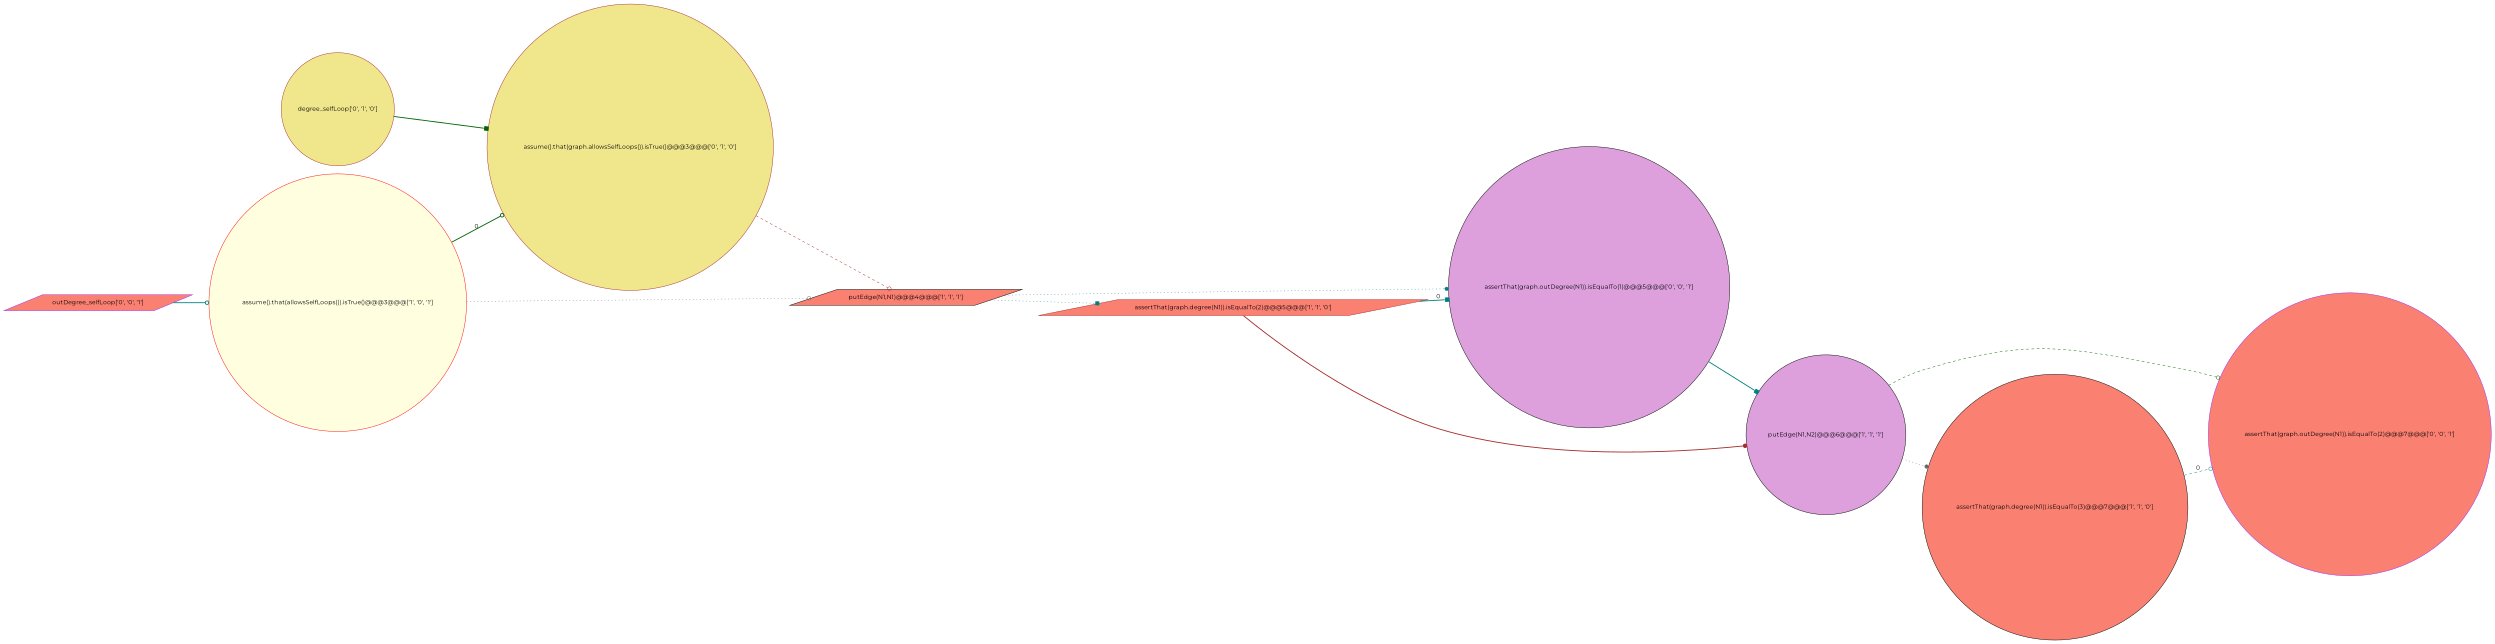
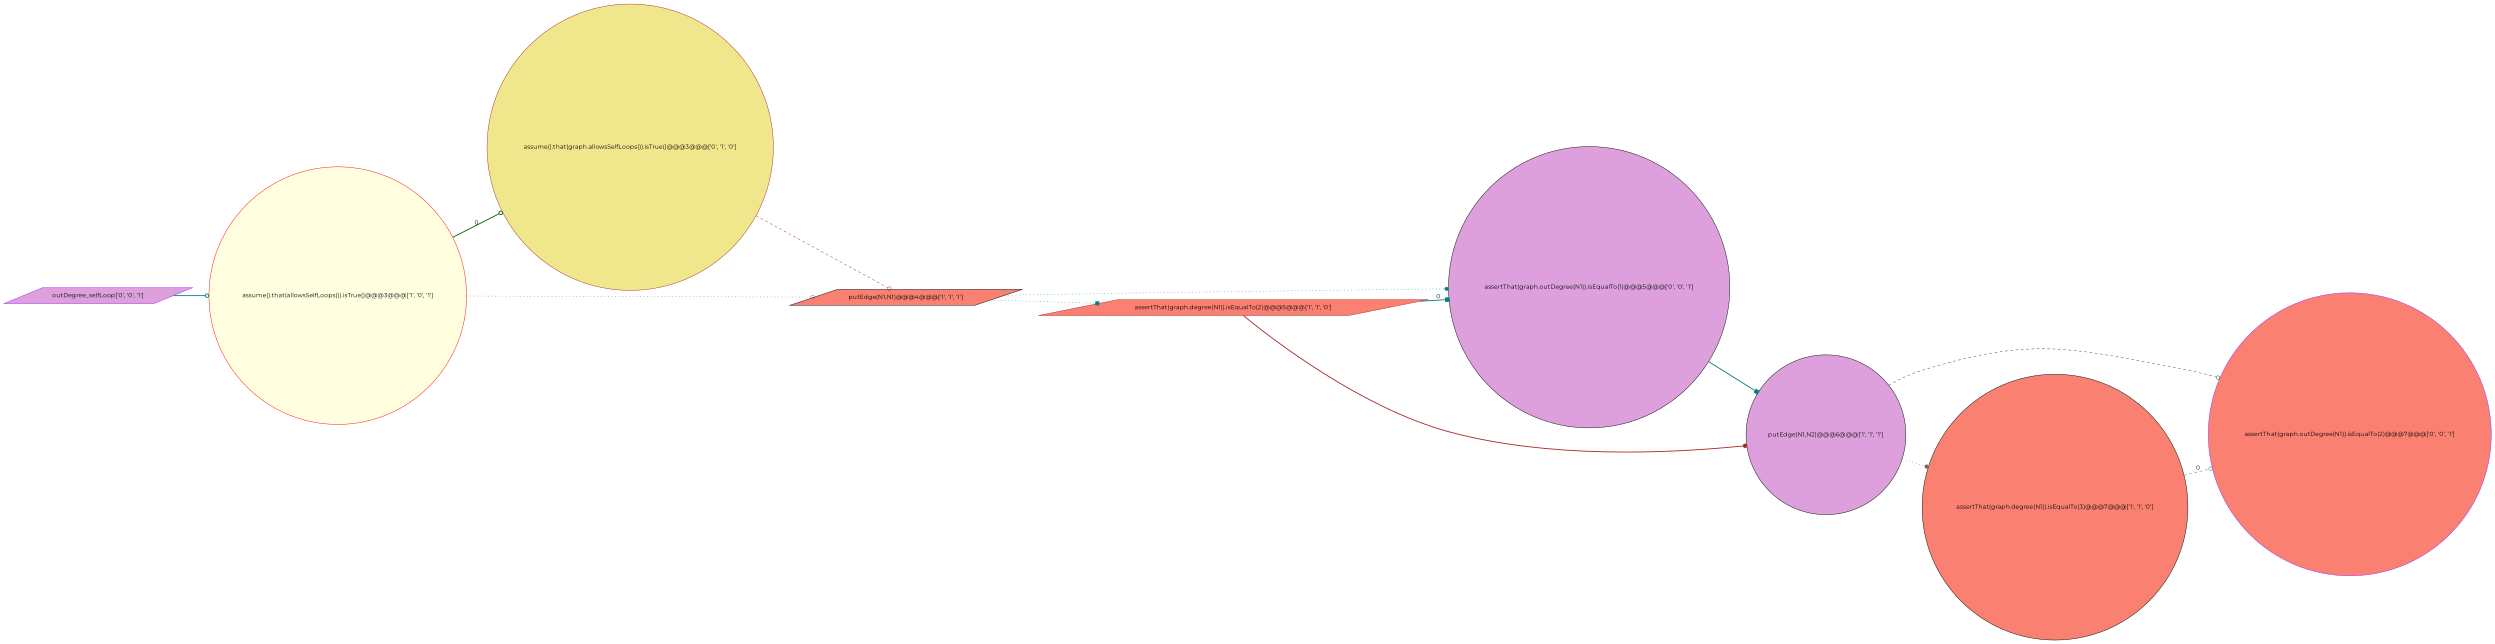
(338, 109) -> none
(98, 303) -> (98, 296)
